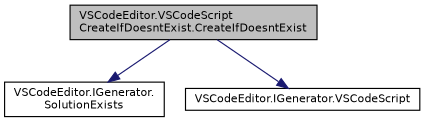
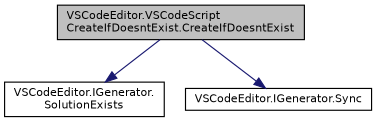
(303, 99) -> (279, 99)
